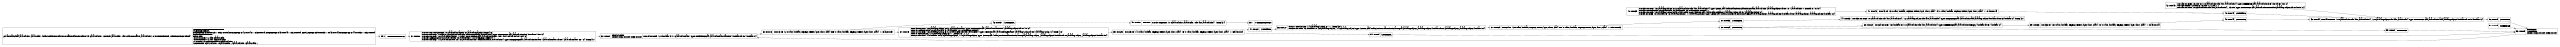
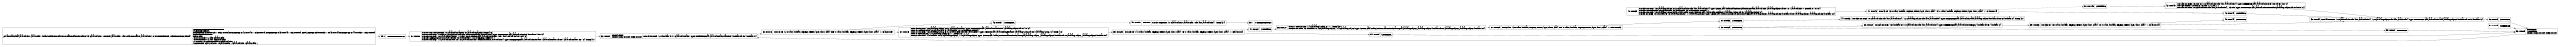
none -> (2095, 6)
(2278, 20) -> (2252, 24)
(618, 35) -> (618, 35)
